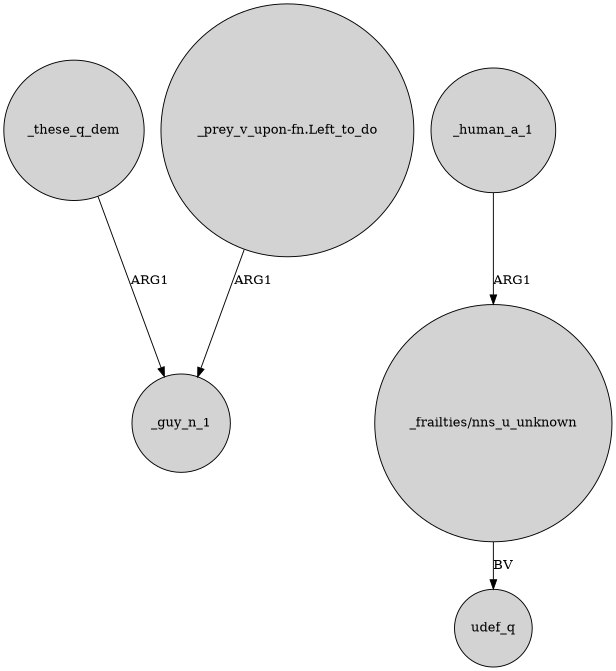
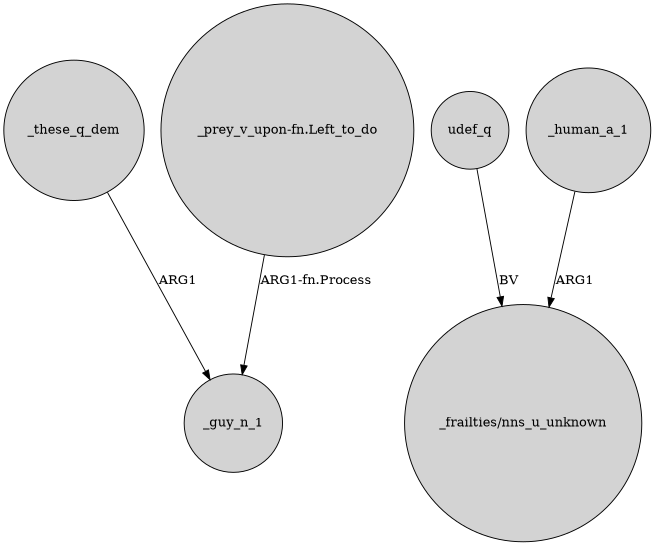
(253, 281) -> (316, 281)
(493, 561) -> (489, 233)
